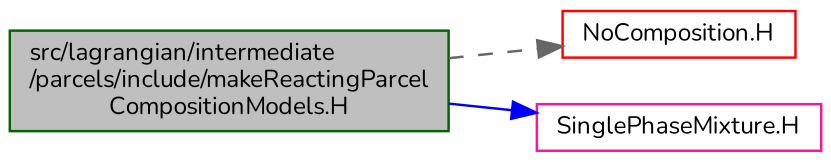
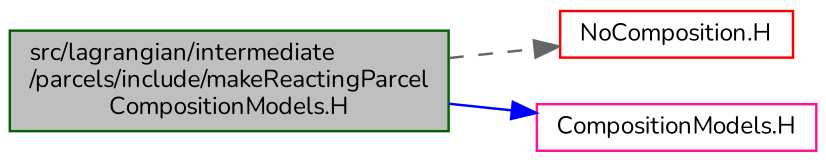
(679, 127) -> (677, 127)
